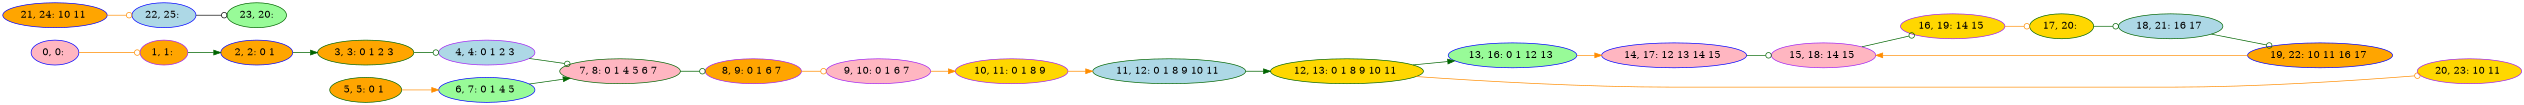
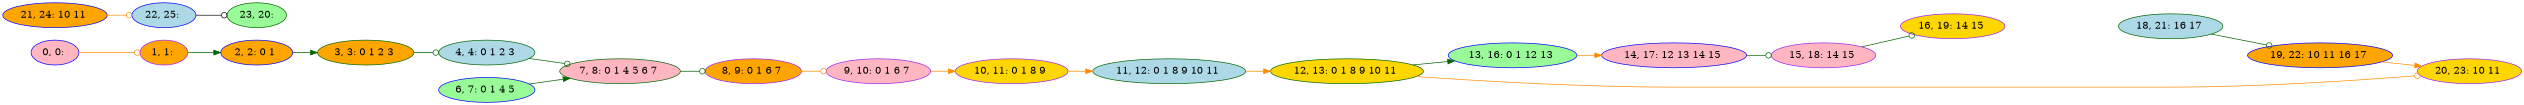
(2062, 26) -> none
(487, 53) -> (487, 53)
(2065, 55) -> (2398, 64)
(1255, 71) -> (1255, 71)
(366, 90) -> none
